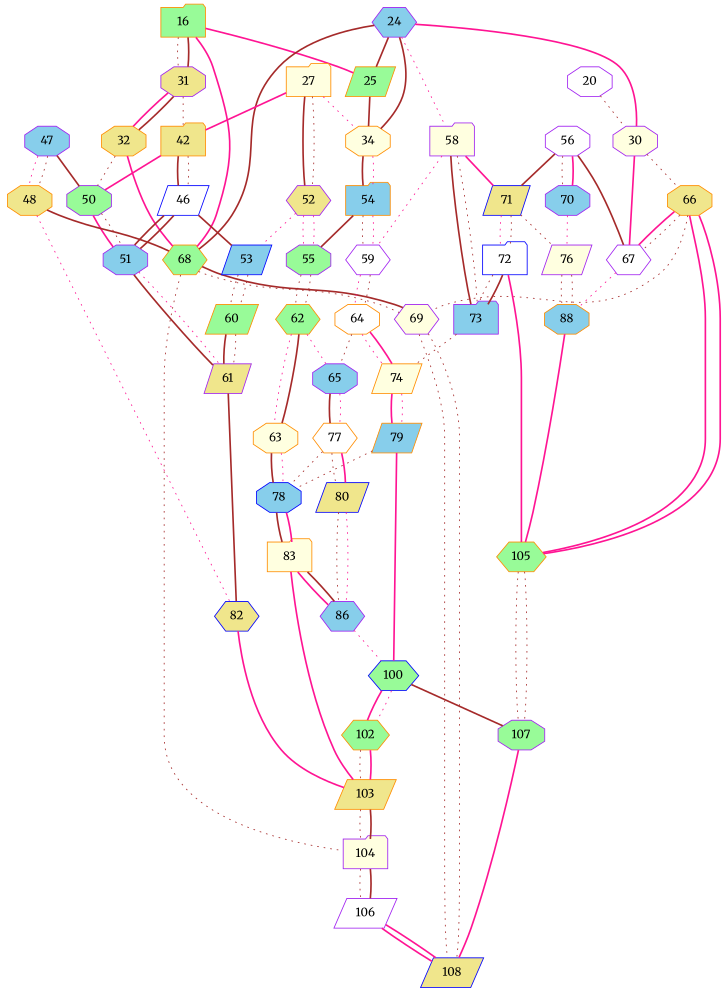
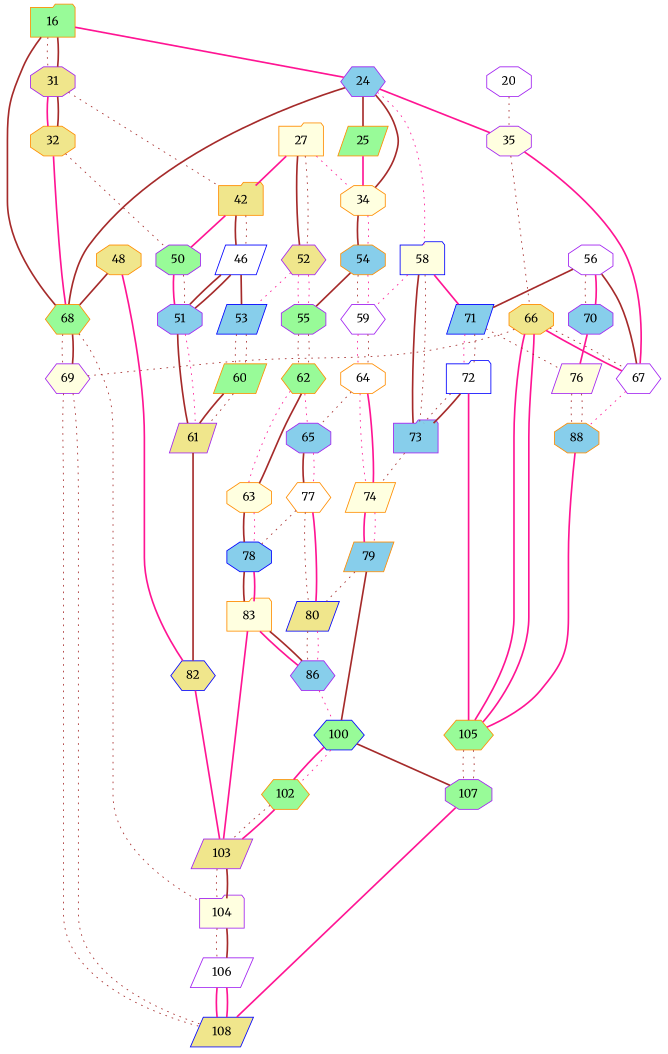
(280, 48) -> (209, 52)
(369, 111) -> (363, 171)
(47, 141) -> none
(452, 141) -> (422, 260)
(635, 141) -> (509, 141)
(230, 142) -> (7, 174)
(368, 200) -> (363, 260)
(507, 200) -> (470, 319)
(567, 230) -> (582, 356)
(133, 408) -> (144, 471)
(338, 468) -> (341, 587)
(395, 557) -> (354, 646)
(365, 794) -> (222, 854)
